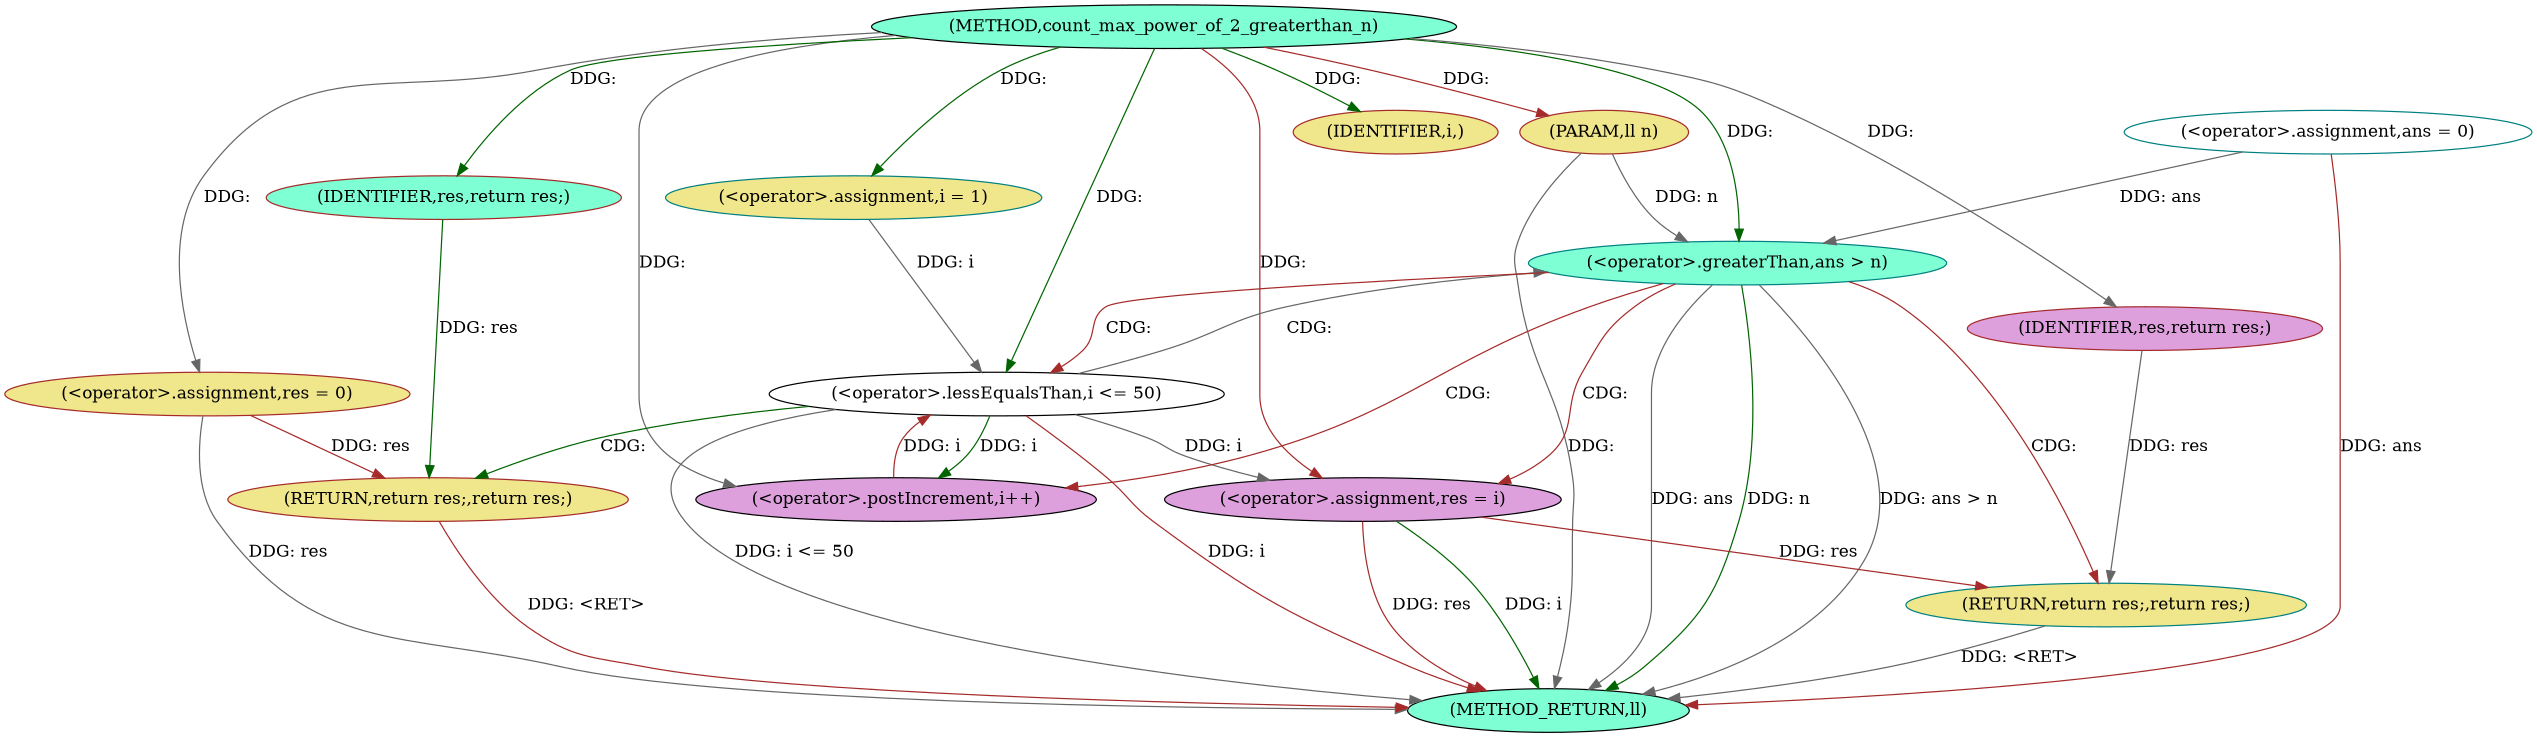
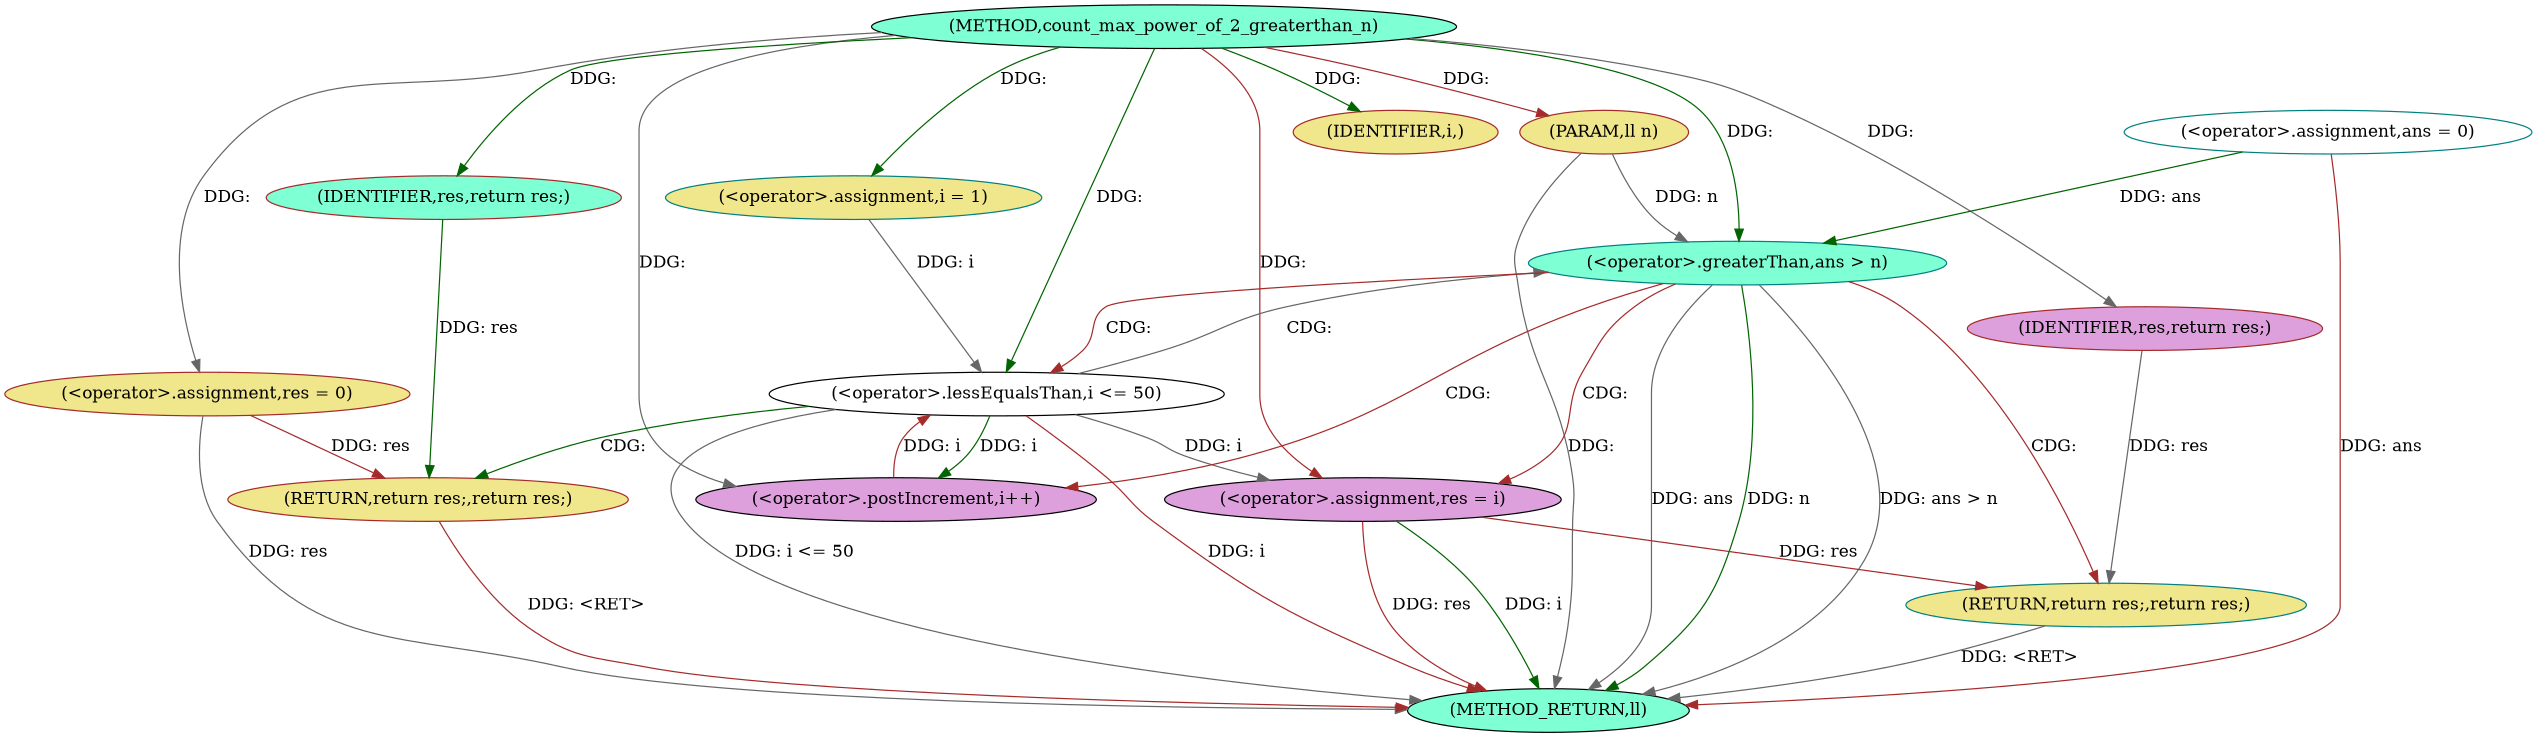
(2039, 196) -> (2039, 196)
